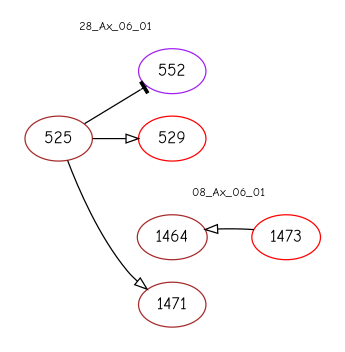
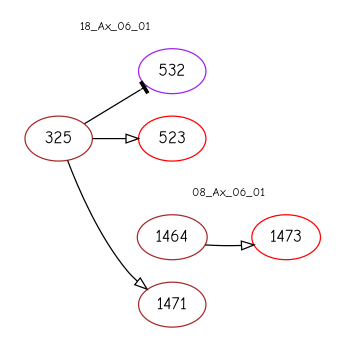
(115, 27) -> (115, 27)
(172, 71) -> (172, 71)
(59, 139) -> (59, 139)
(172, 139) -> (172, 139)
(236, 229) -> (223, 246)
